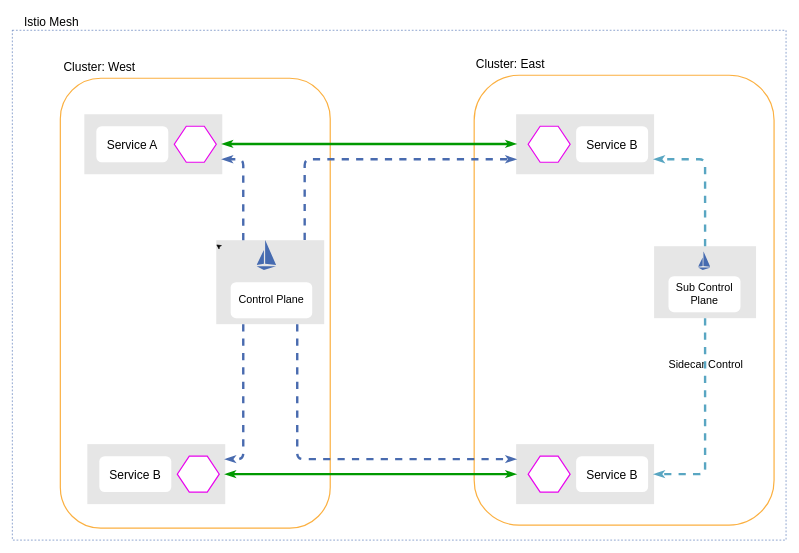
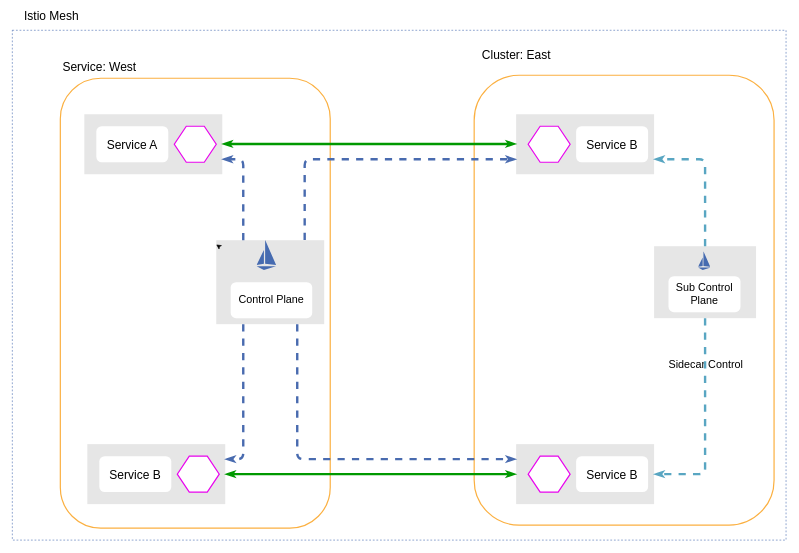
(51, 21) -> (51, 15)
(510, 63) -> (516, 54)
(100, 66) -> (100, 66)
